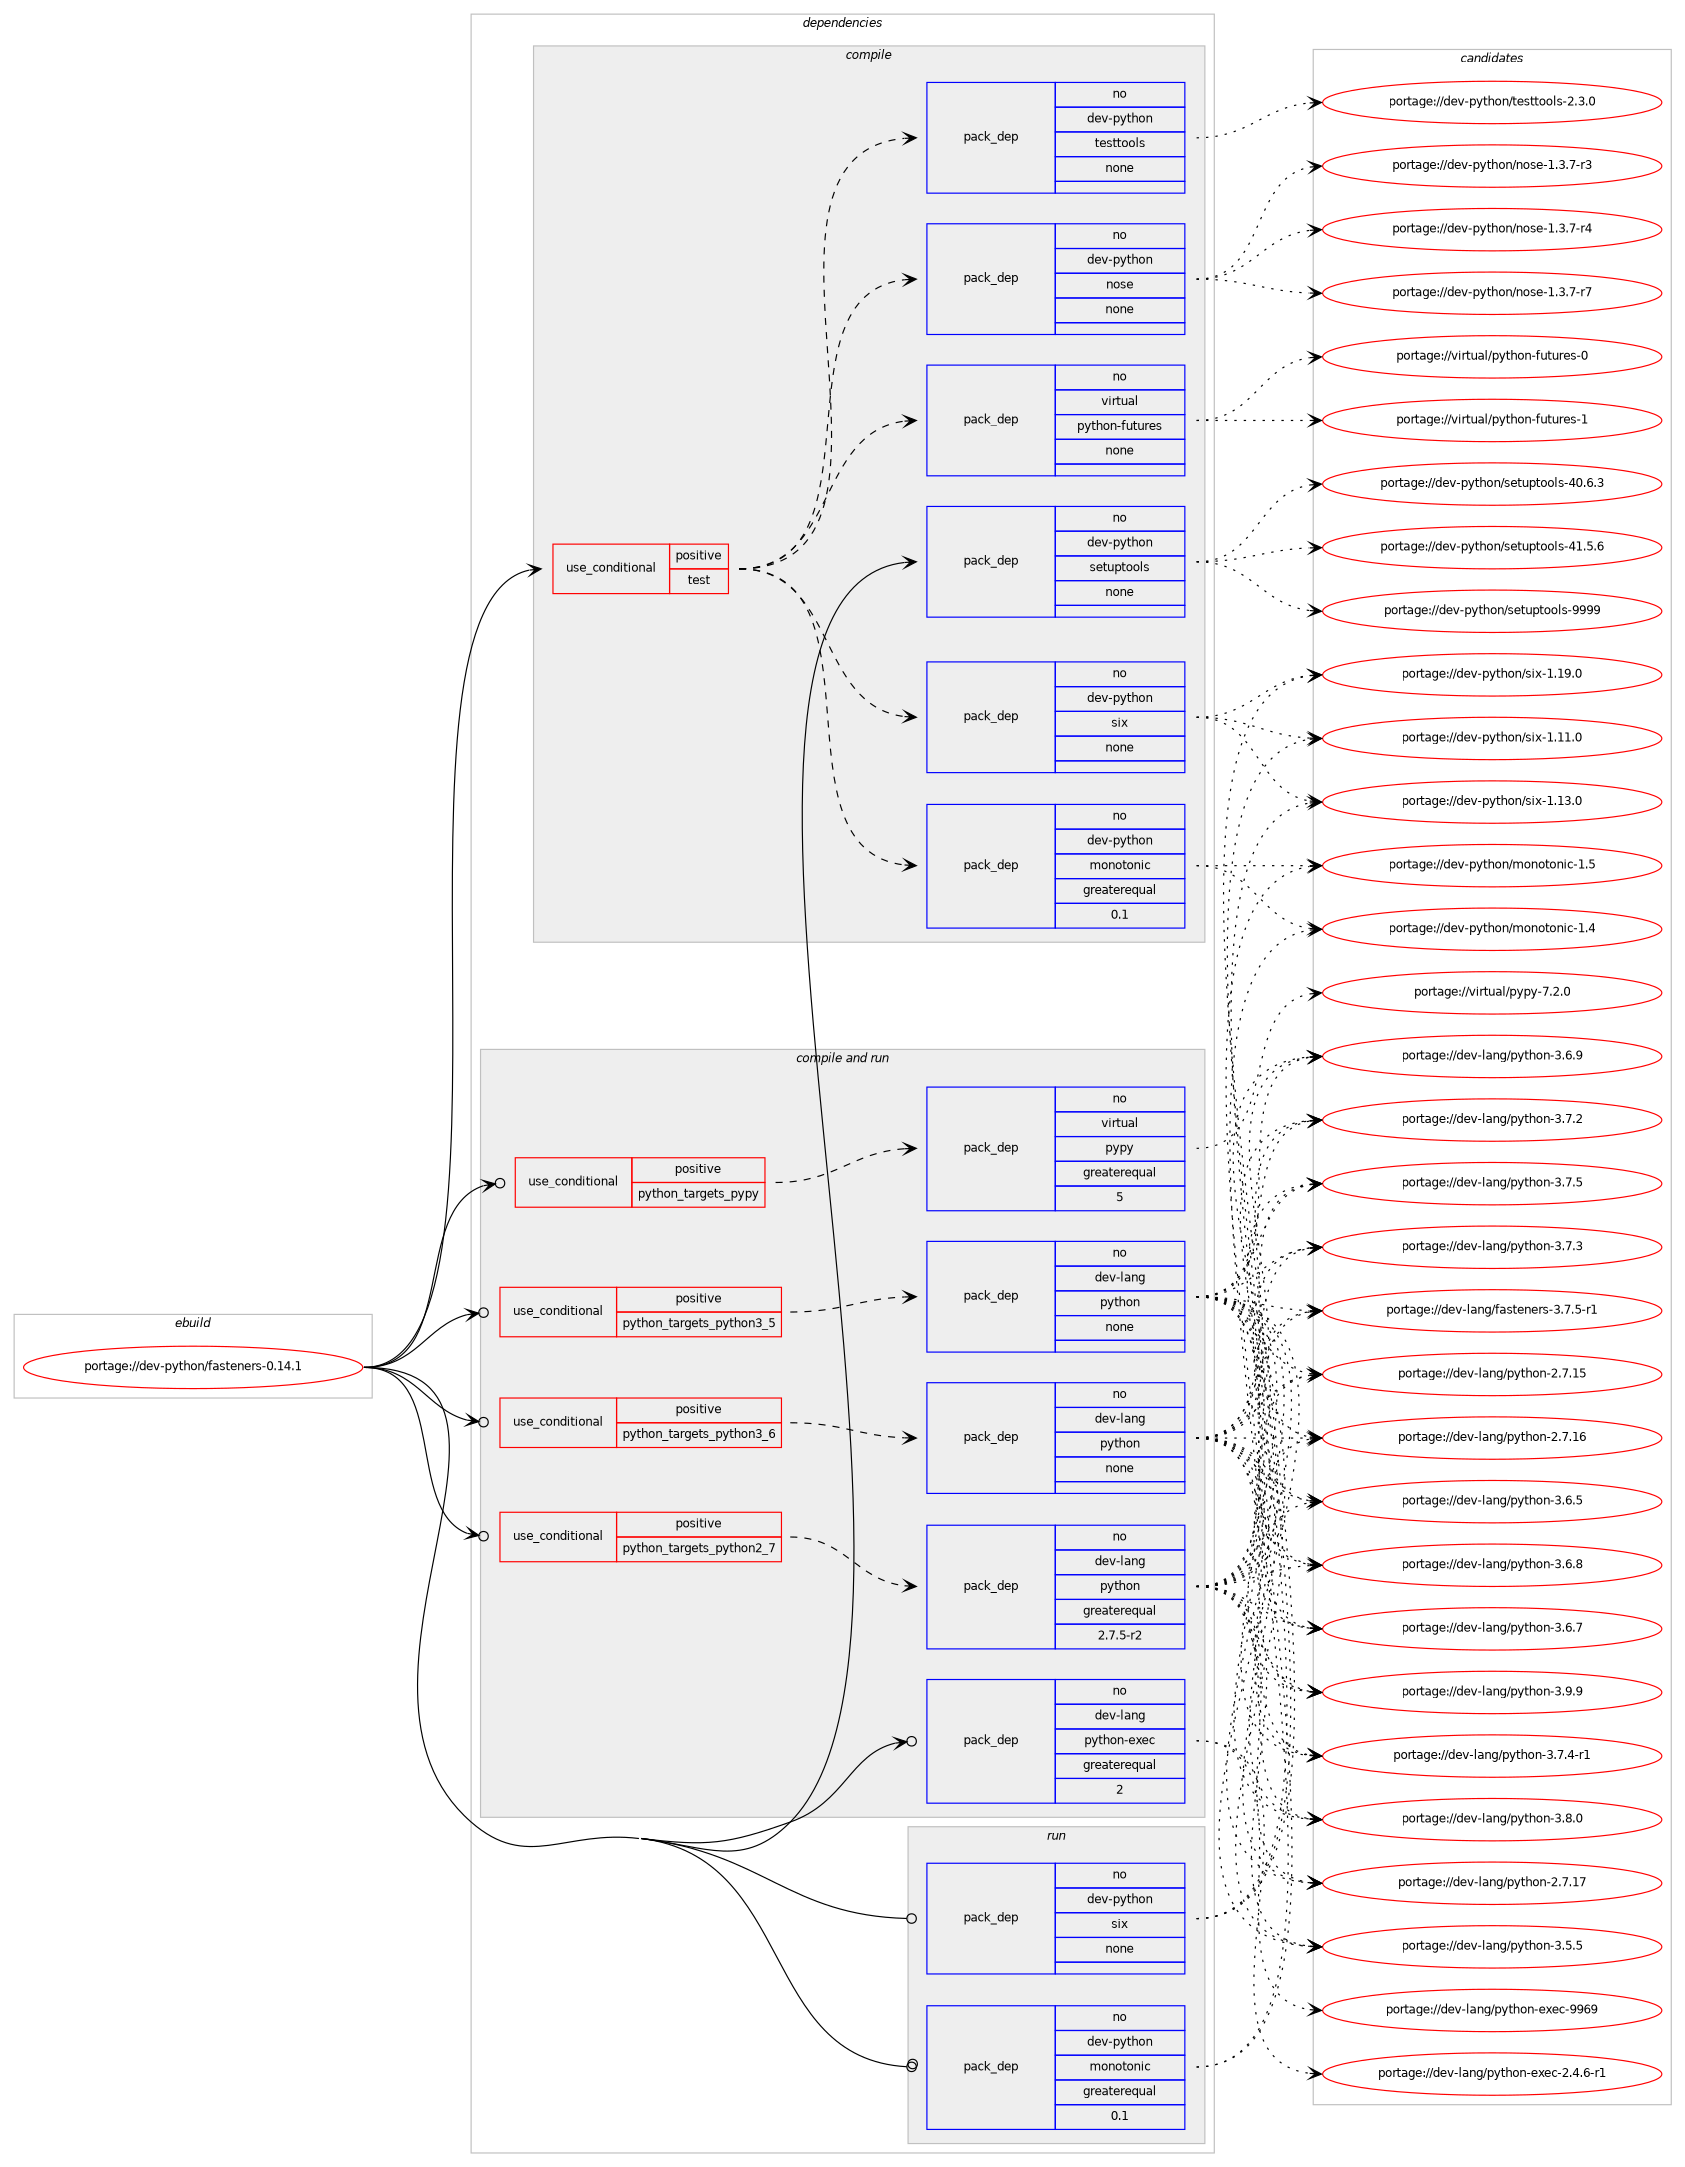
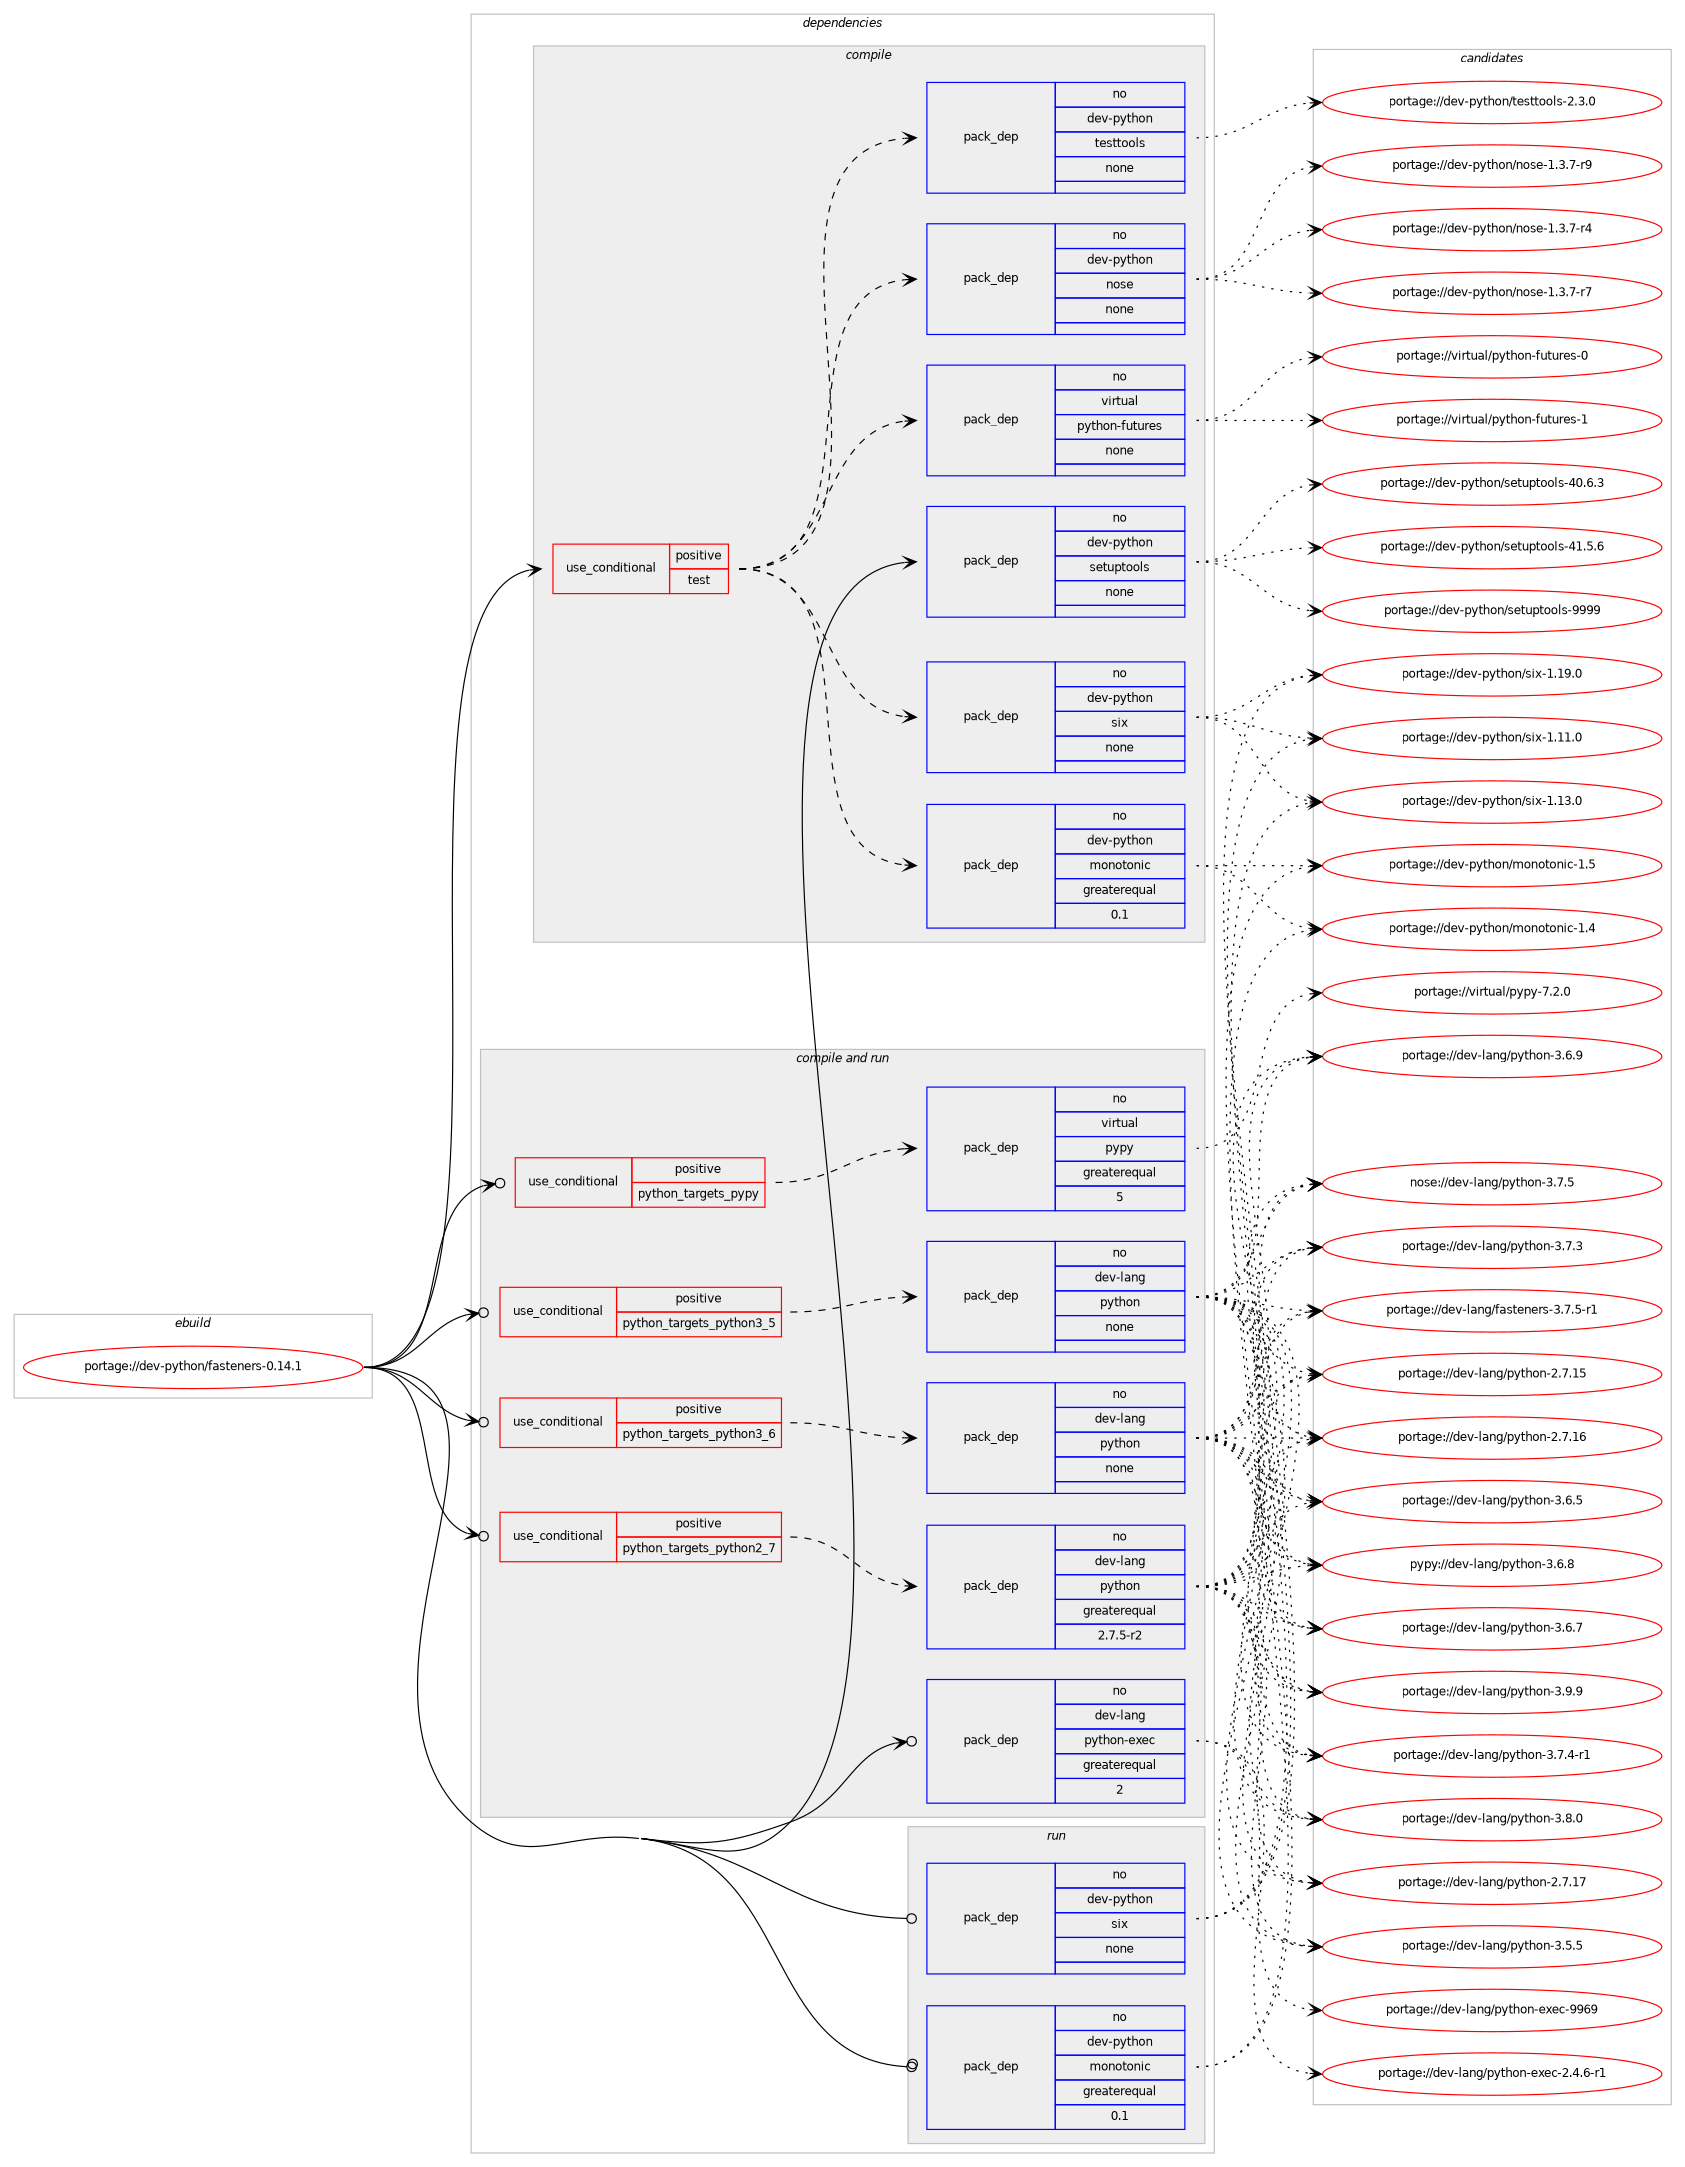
(1492, 166) -> (1492, 166)
(1492, 1120) -> none
(1492, 1184) -> (1492, 1184)
(1492, 1565) -> (1492, 1565)
